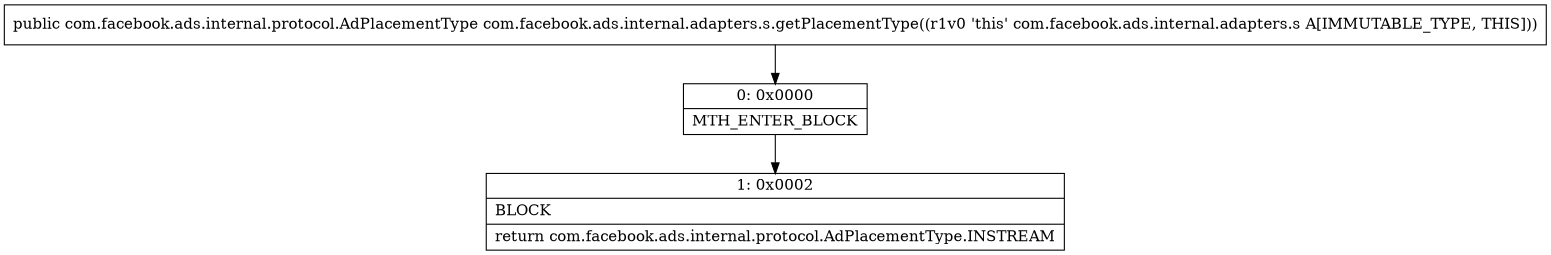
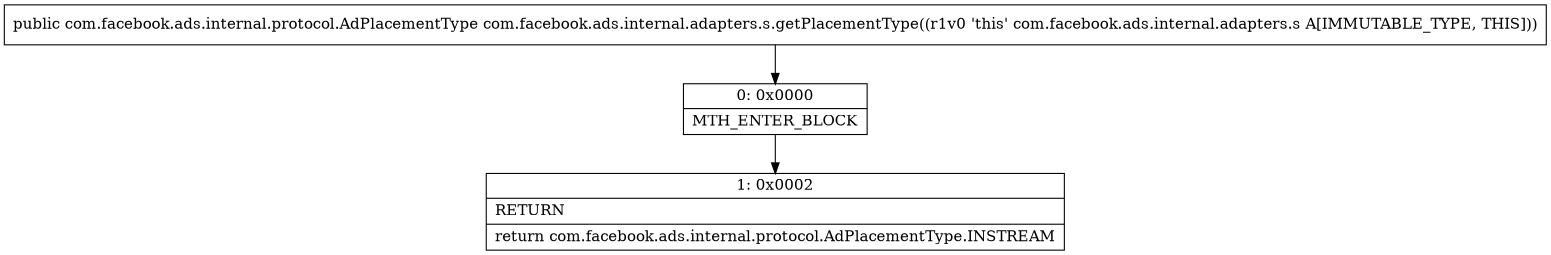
(523, 211) -> (530, 211)
